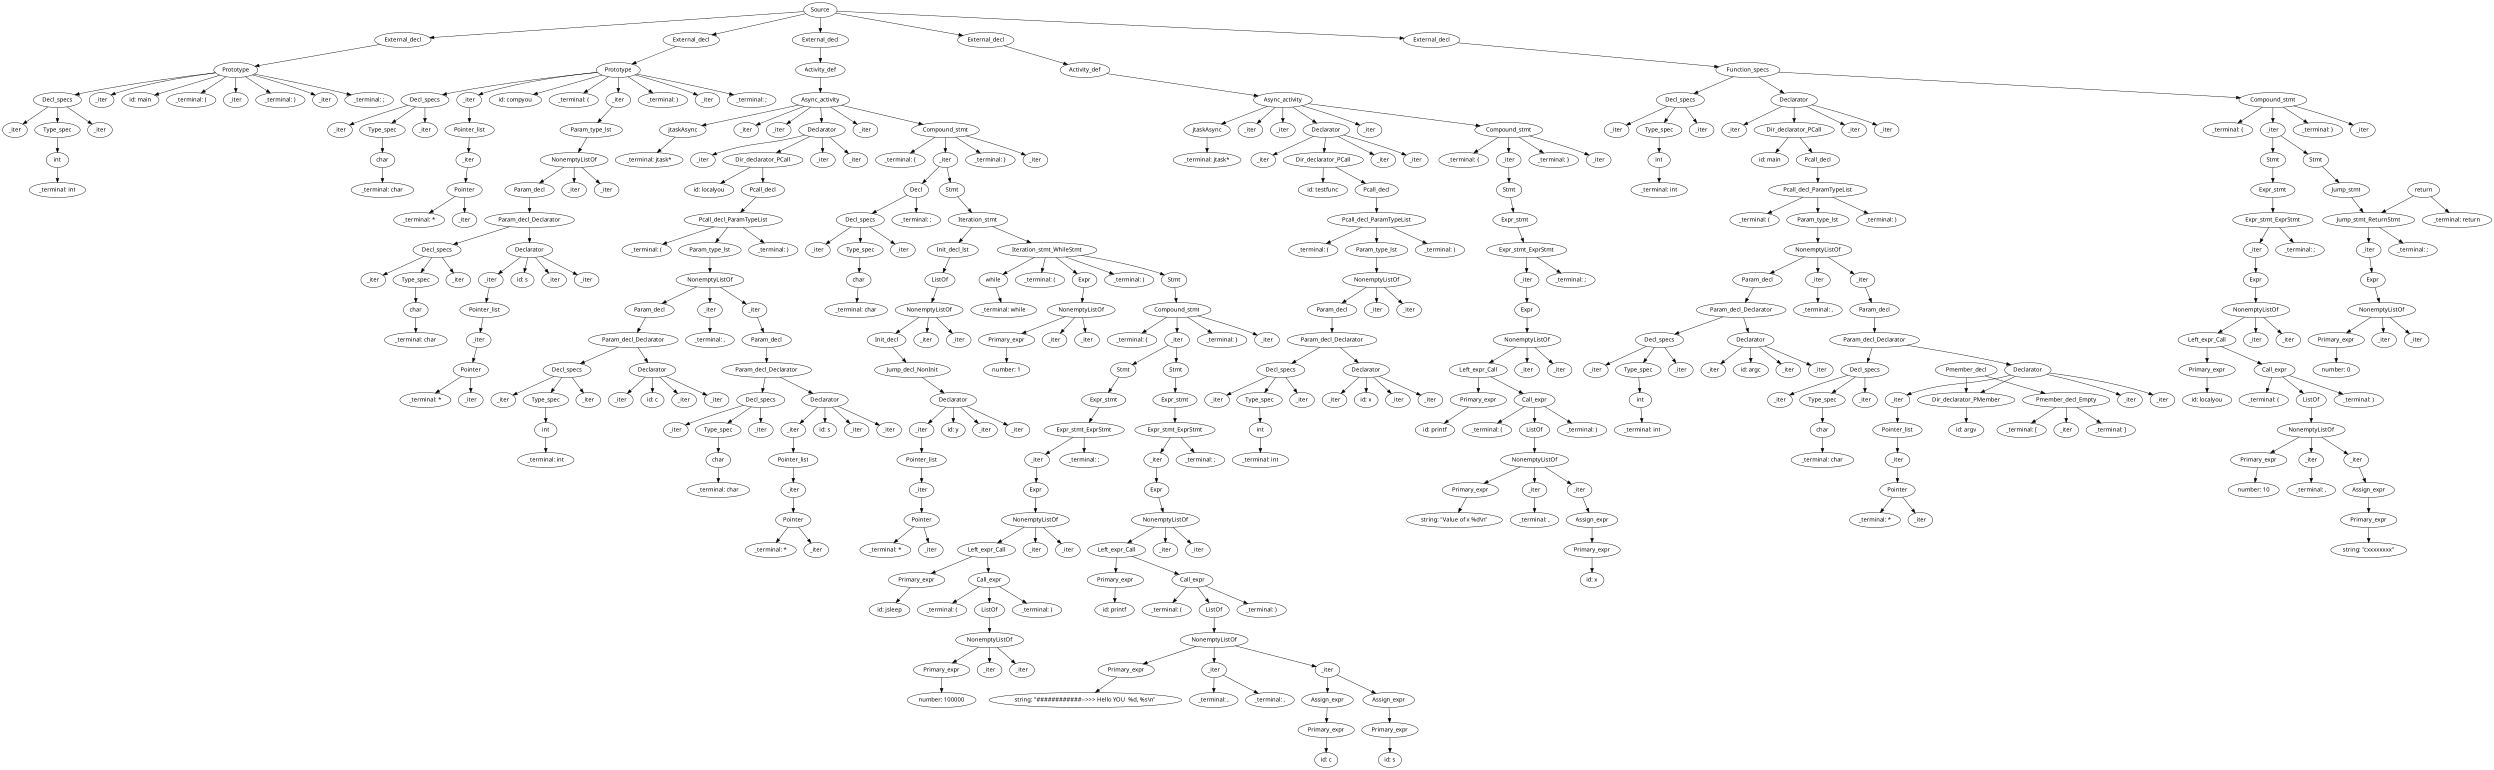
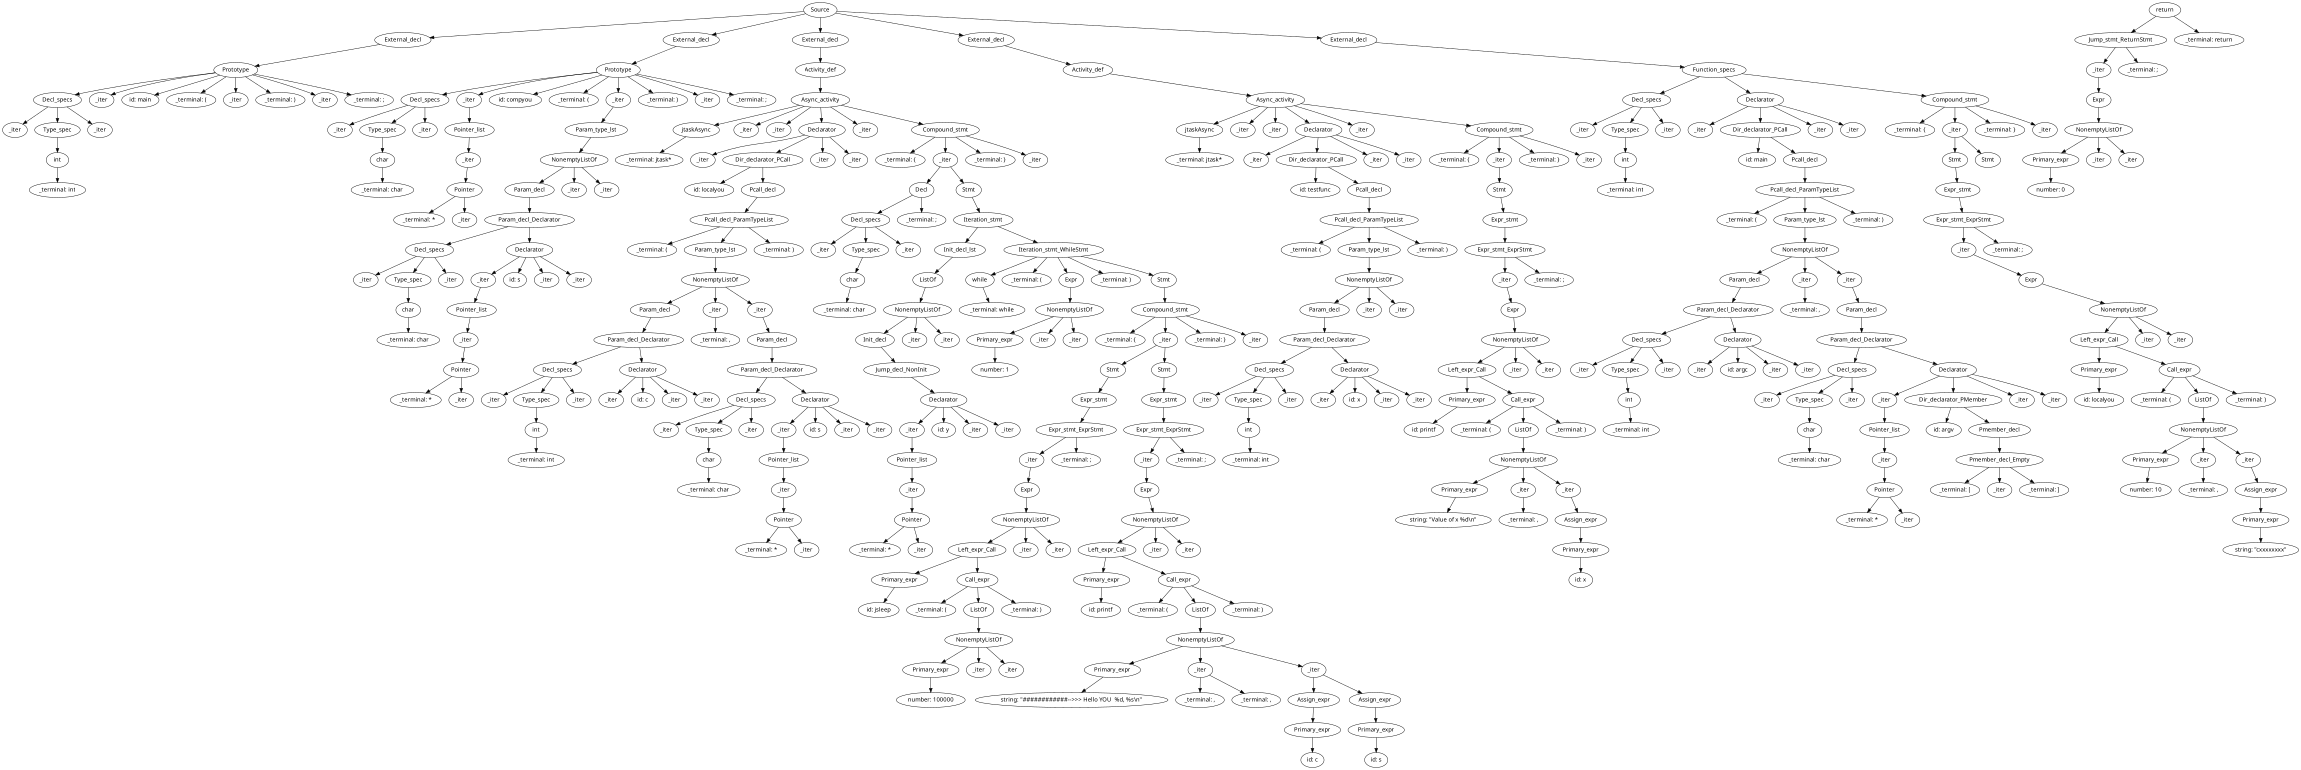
(2346, 190) -> none
(1966, 380) -> (1975, 414)
